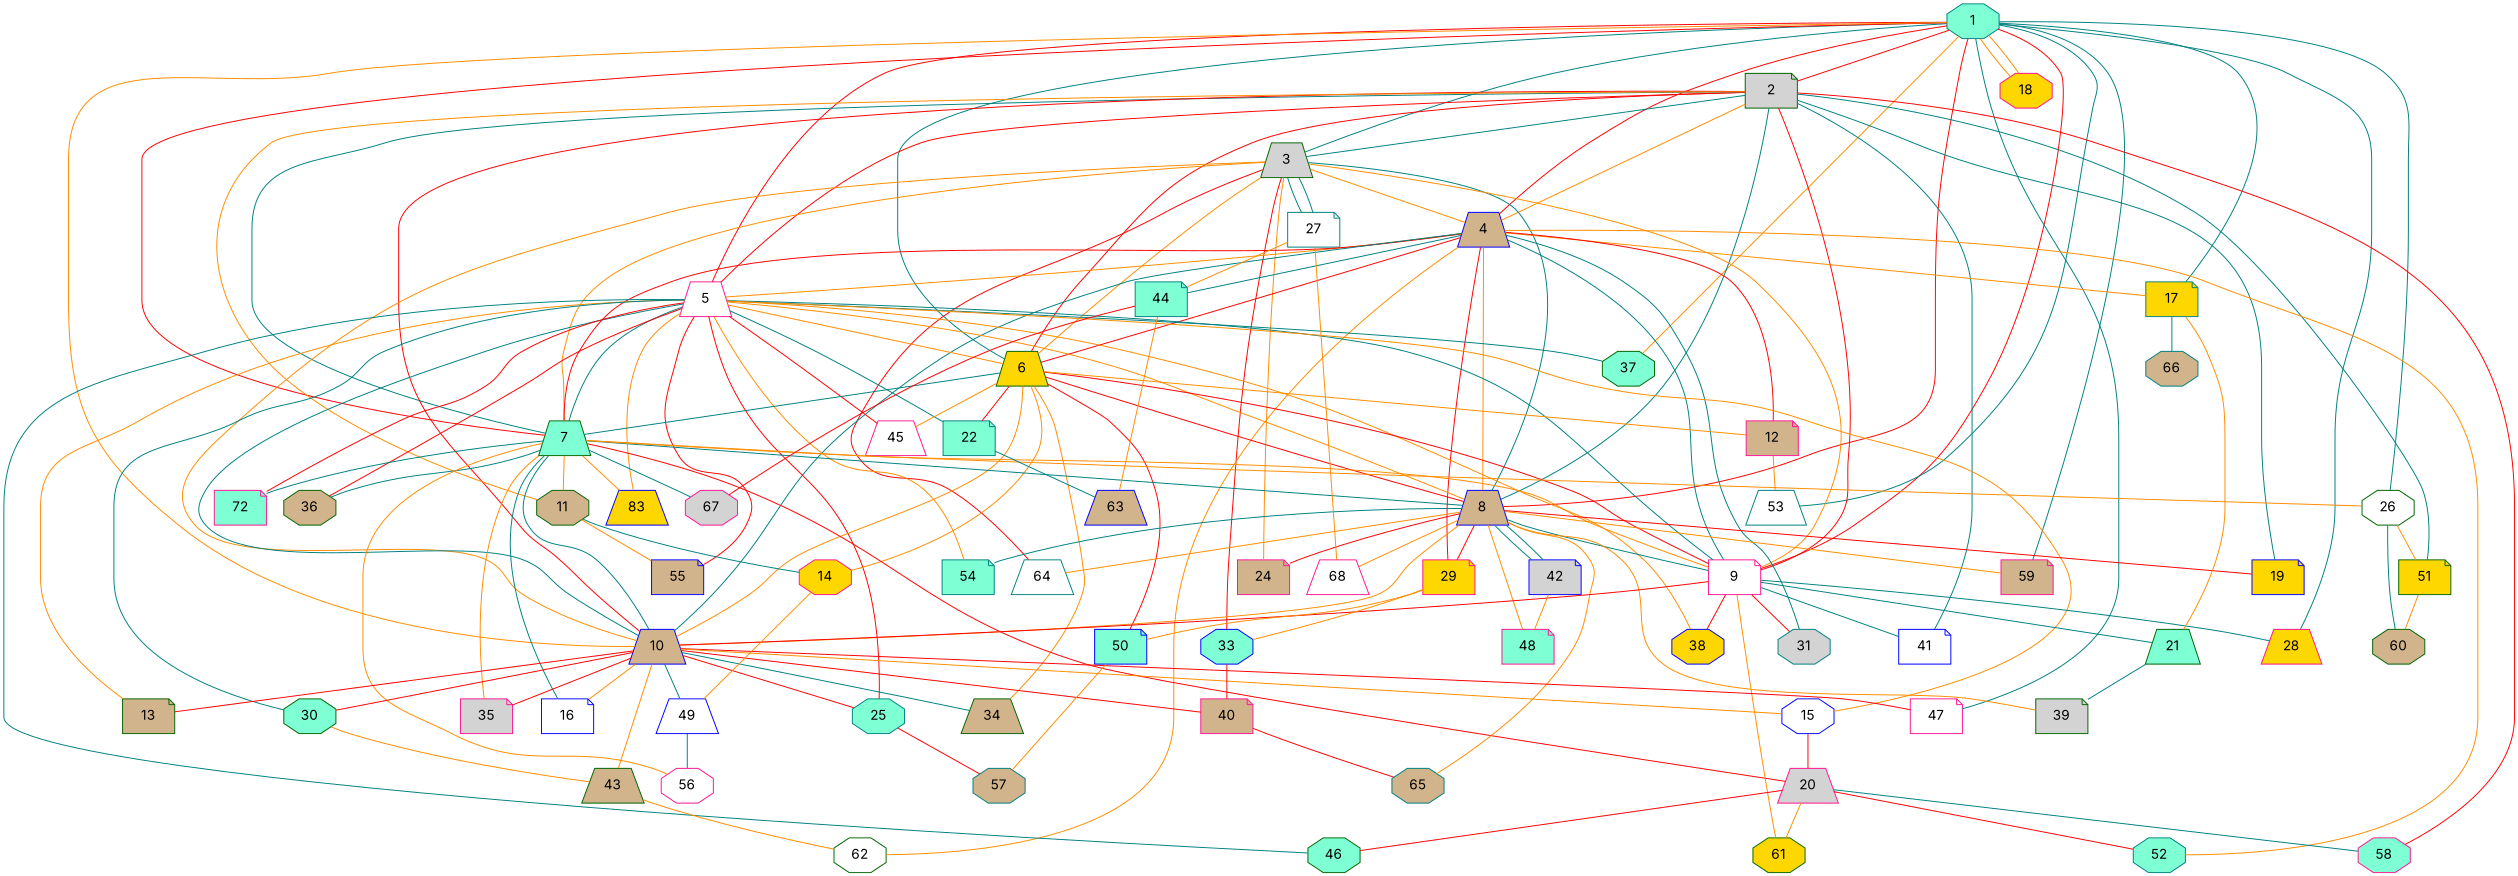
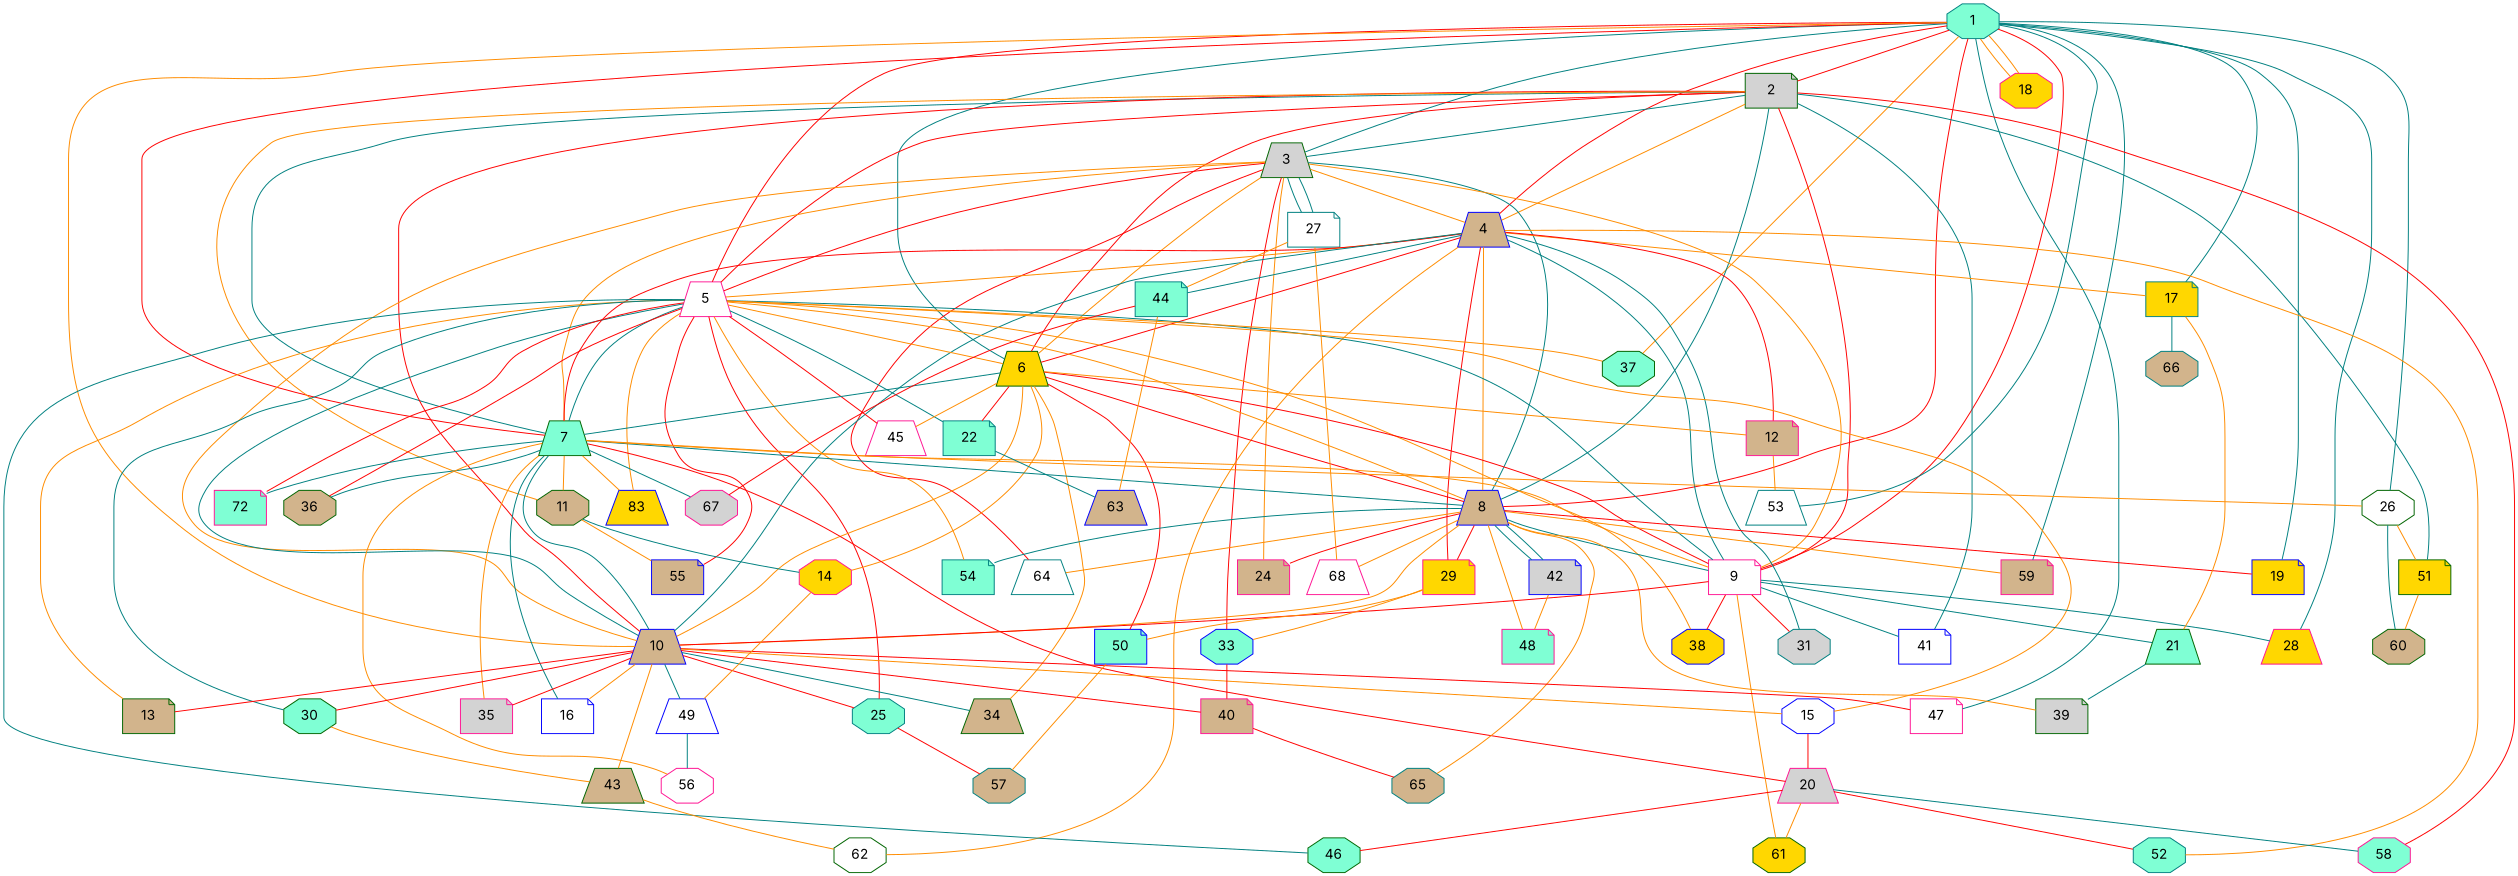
none -> (989, 205)
(2163, 218) -> (2298, 177)
(1166, 322) -> (1166, 322)
